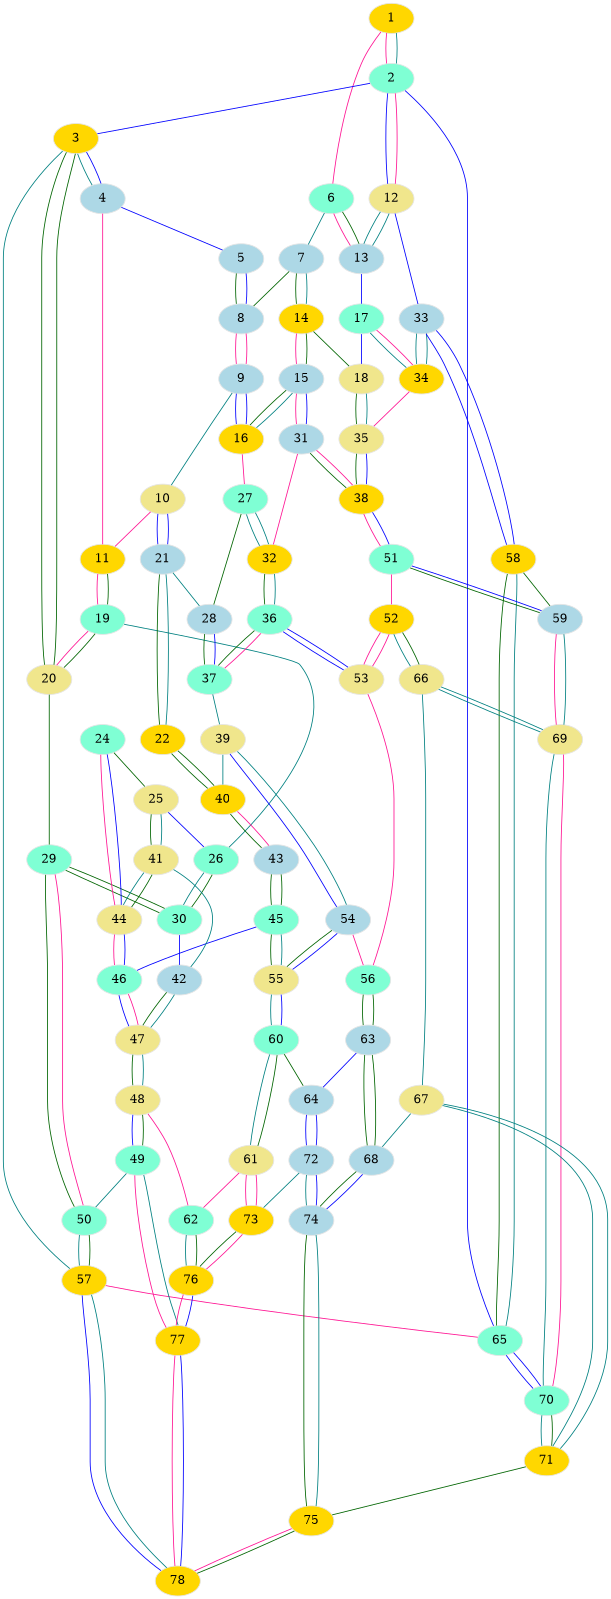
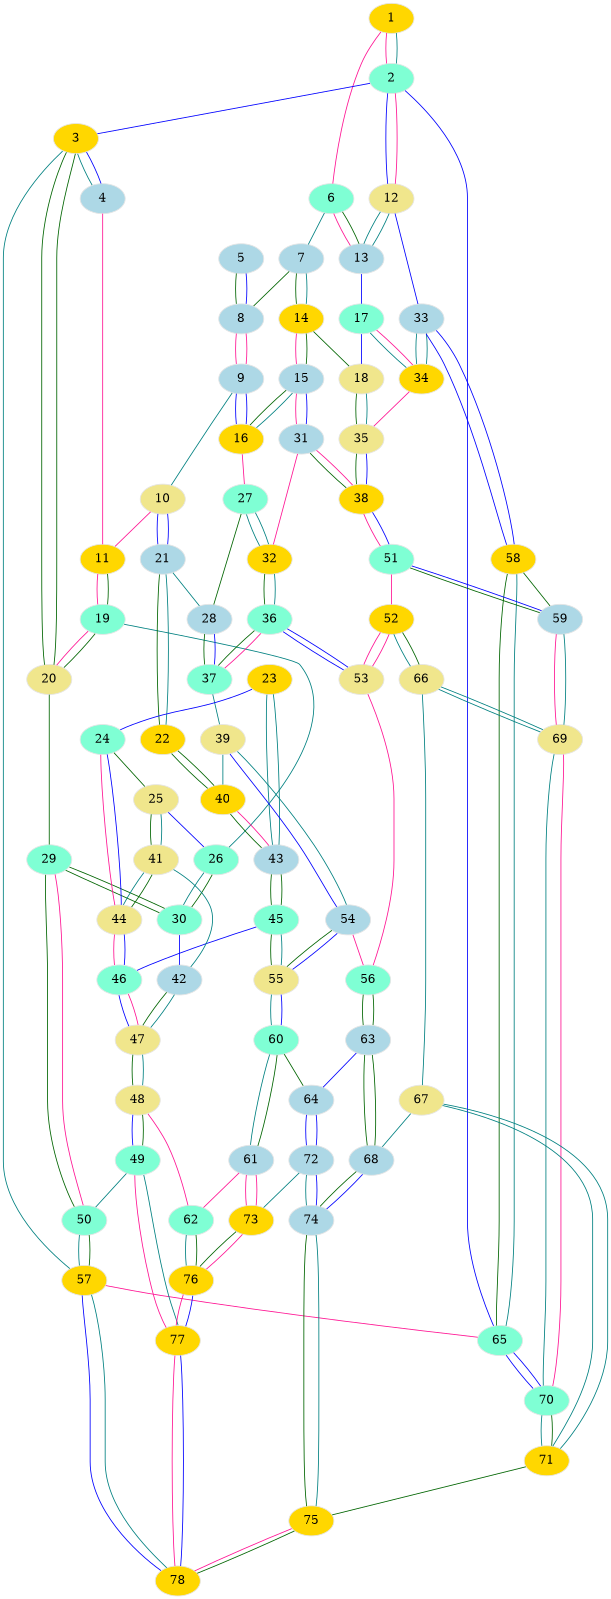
(172, 229) -> none
none -> (270, 679)
(251, 1160) -> (251, 1160)
